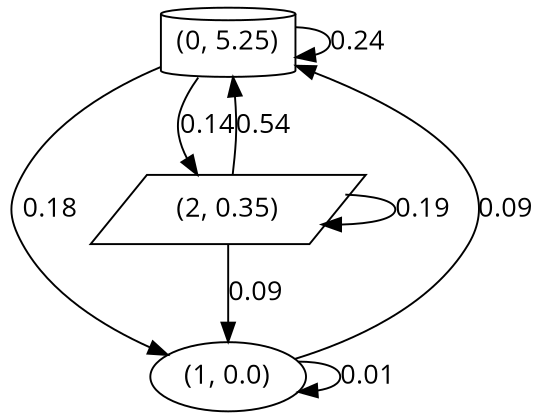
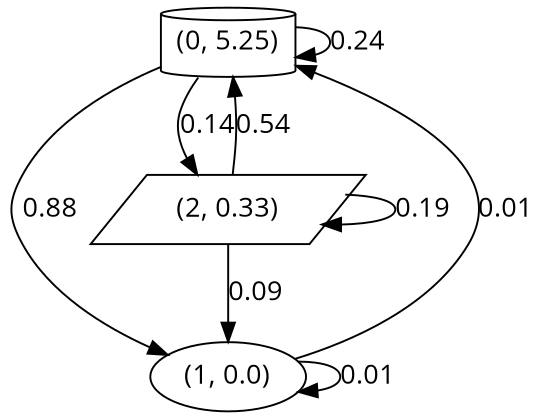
(50, 210) -> (50, 210)
(228, 210) -> (228, 210)
(506, 210) -> (506, 210)
